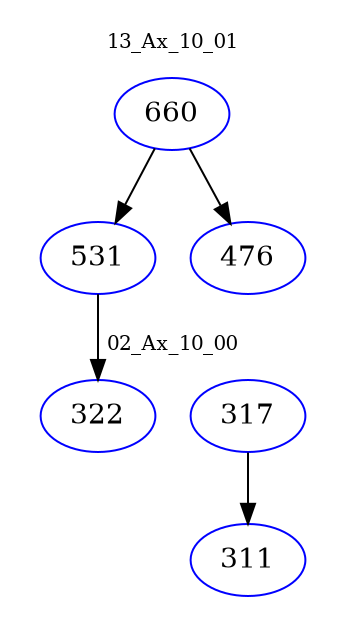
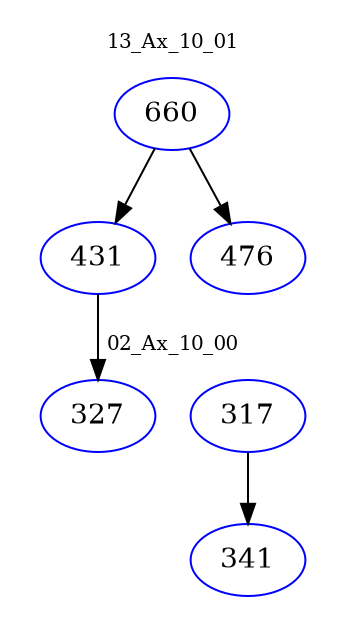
(98, 258) -> (98, 258)
(98, 416) -> (98, 416)
(248, 560) -> (248, 560)
